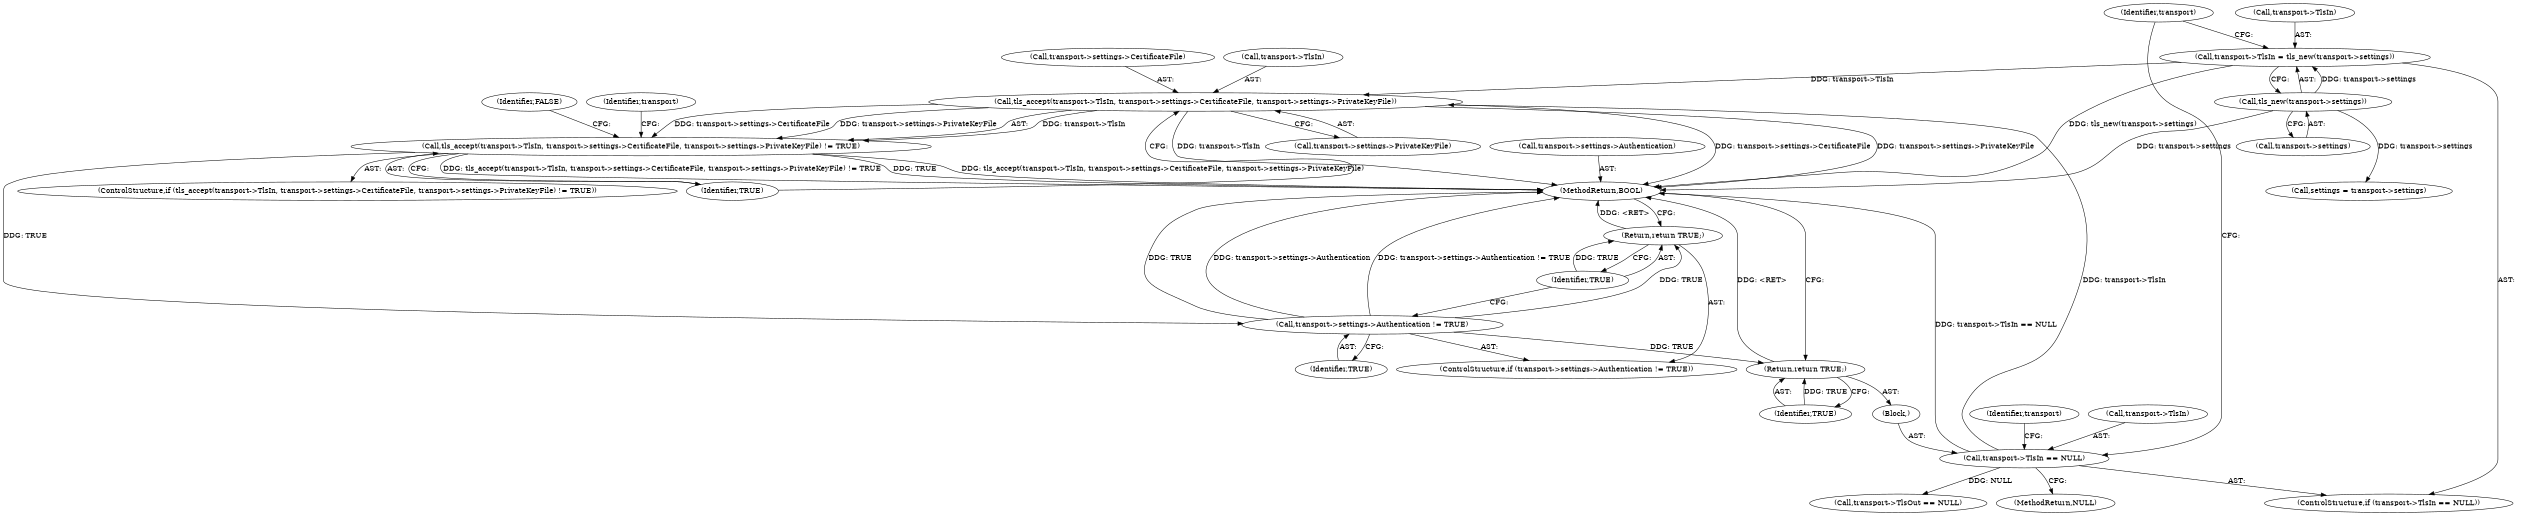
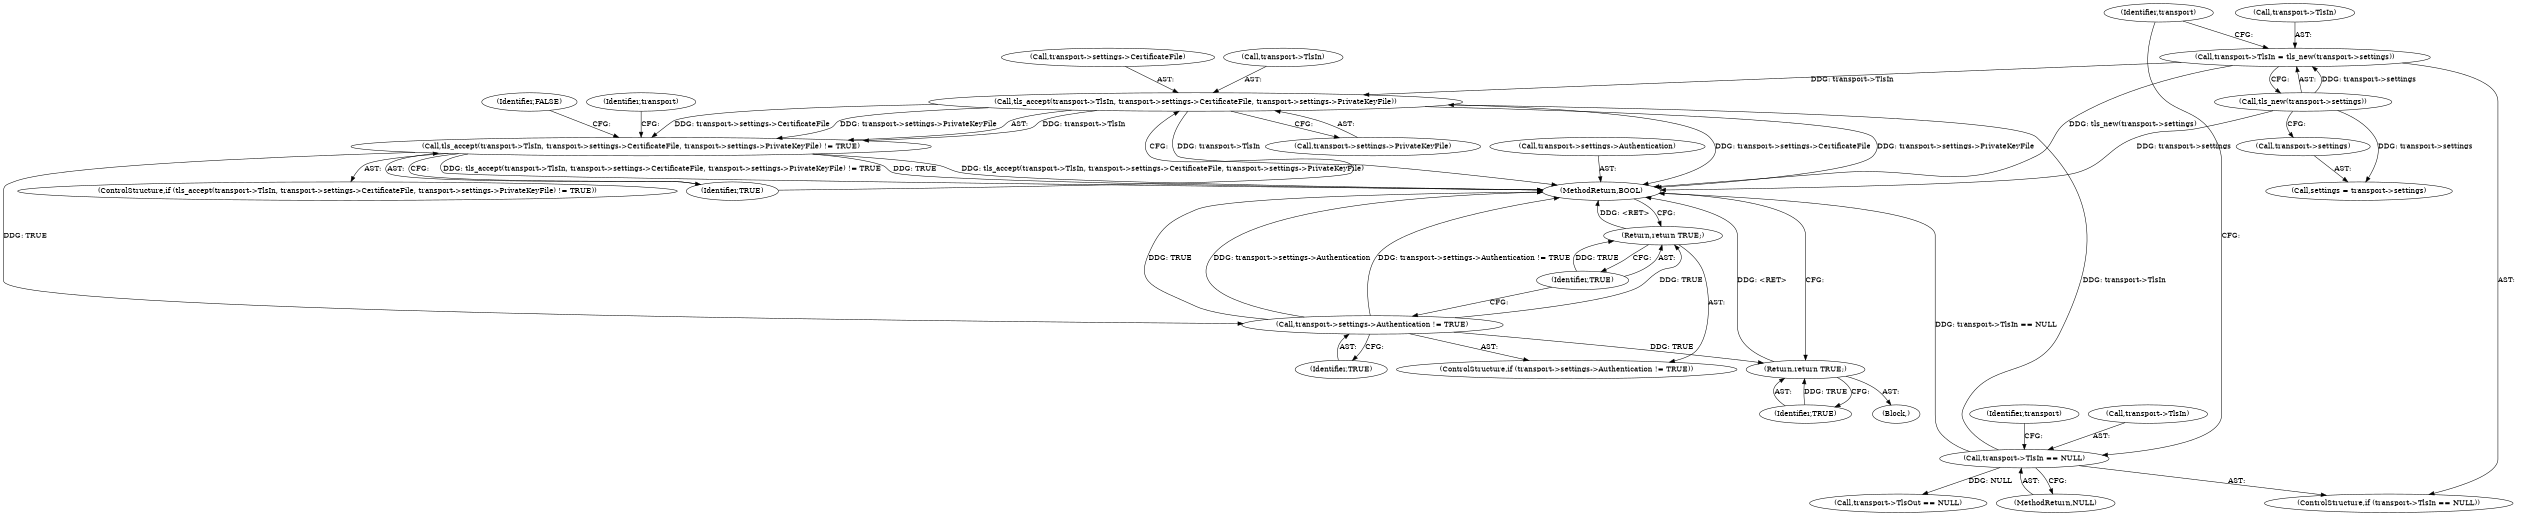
(2308, 127) -> (2329, 167)
(1920, 446) -> (2024, 486)
